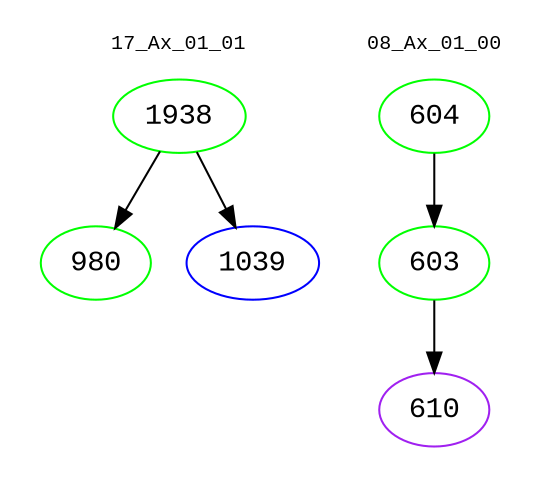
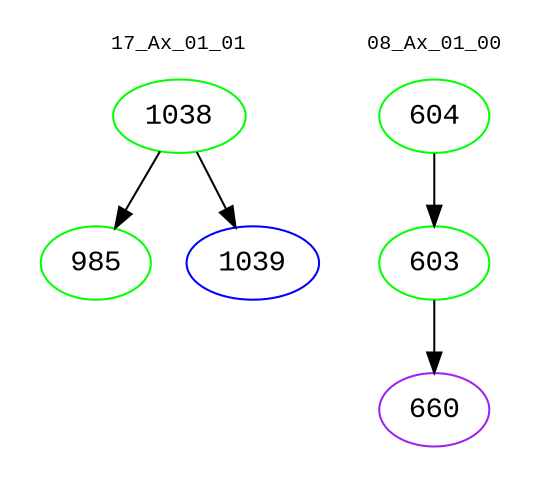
(179, 116) -> (179, 116)
(96, 263) -> (96, 263)
(434, 410) -> (434, 410)
